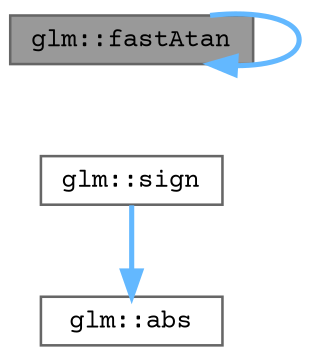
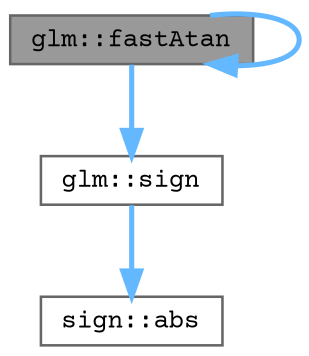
none -> (132, 97)
(132, 321) -> (132, 321)
